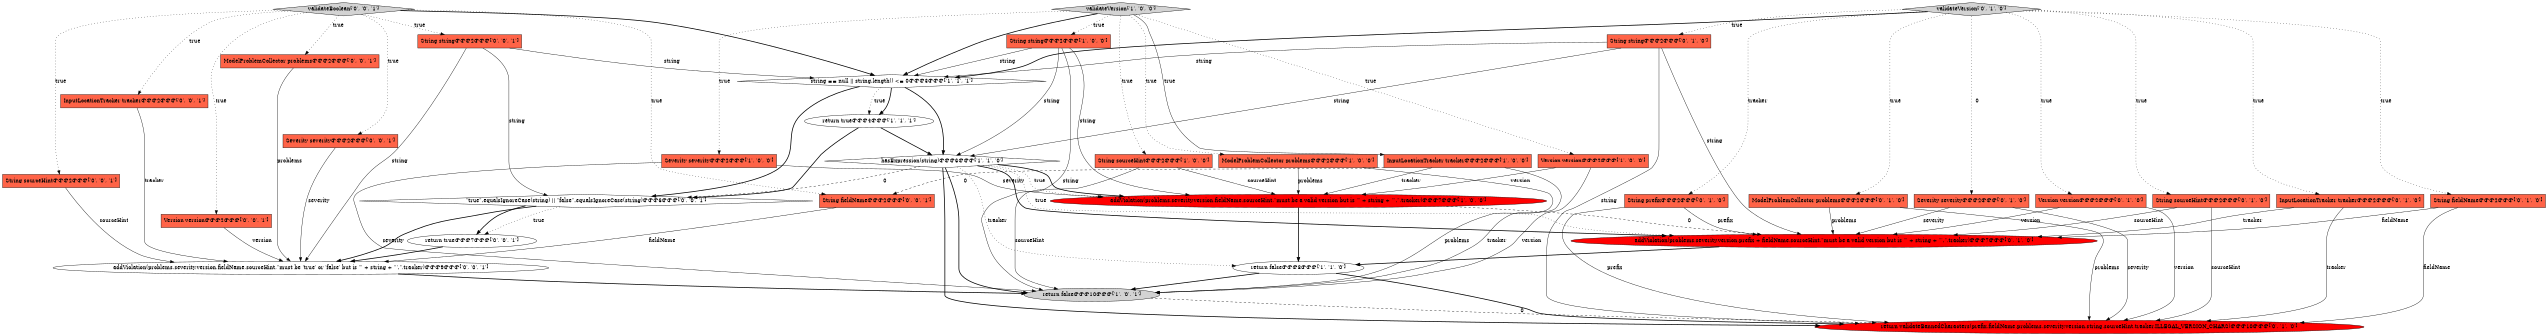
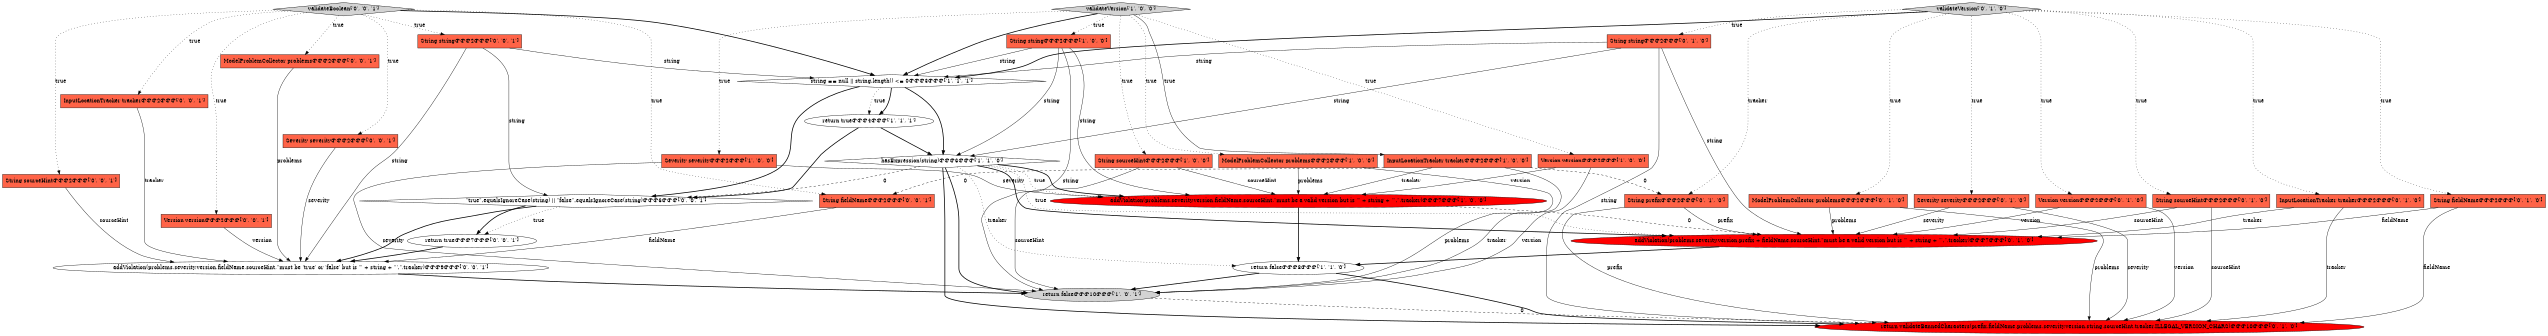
(1977, 101) -> (1977, 101)
none -> (1596, 174)
